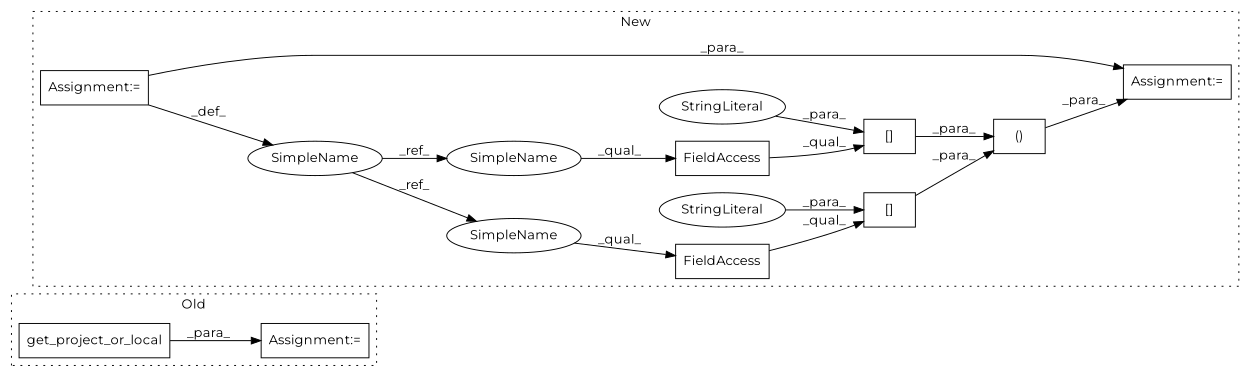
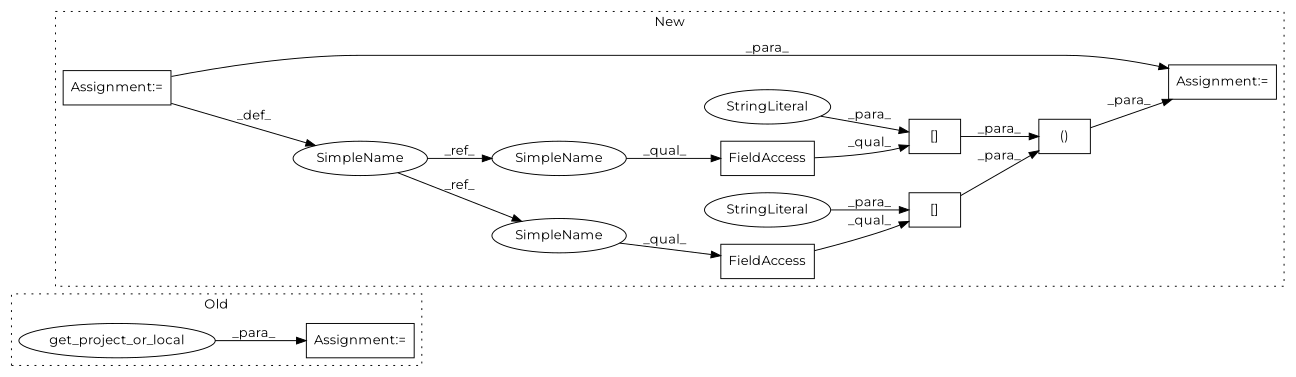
(94, 341) -> (117, 341)
